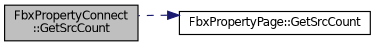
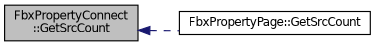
(153, 15) -> (165, 31)
